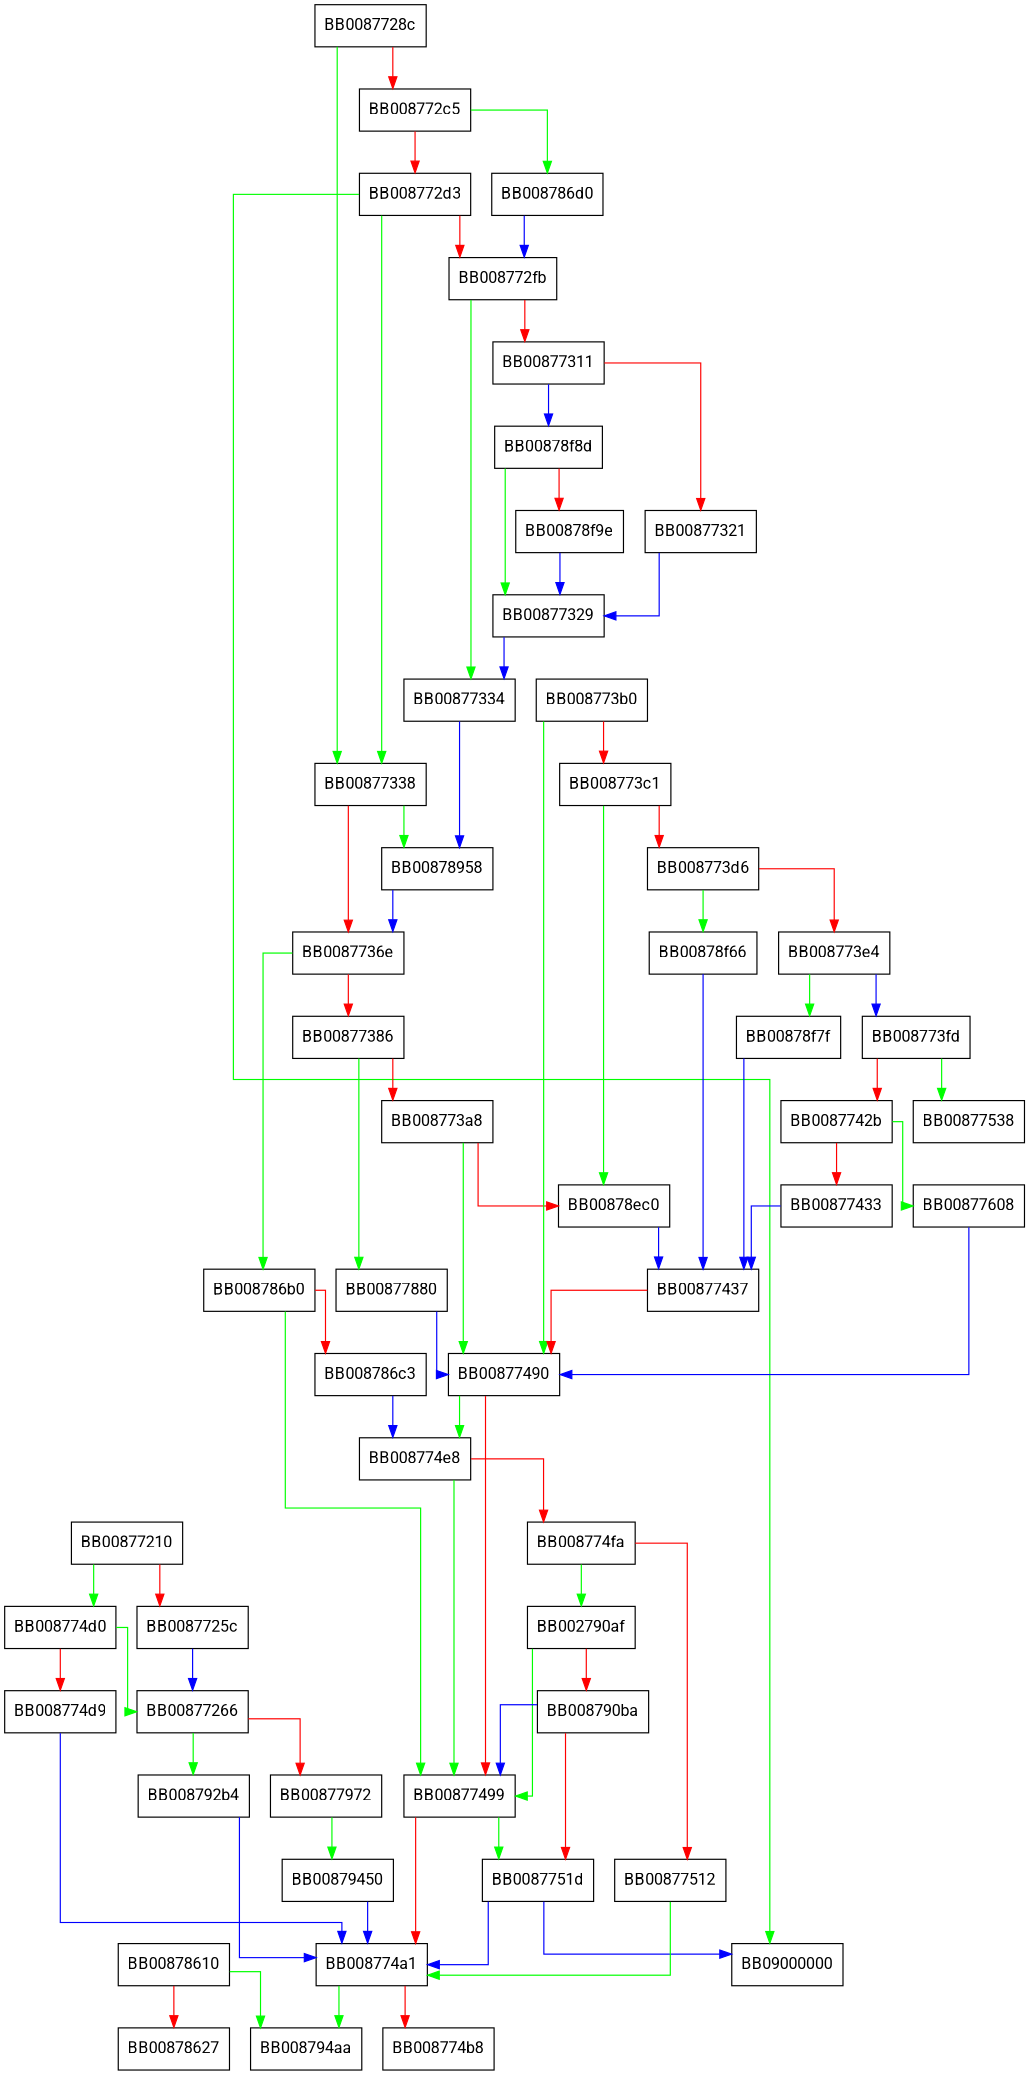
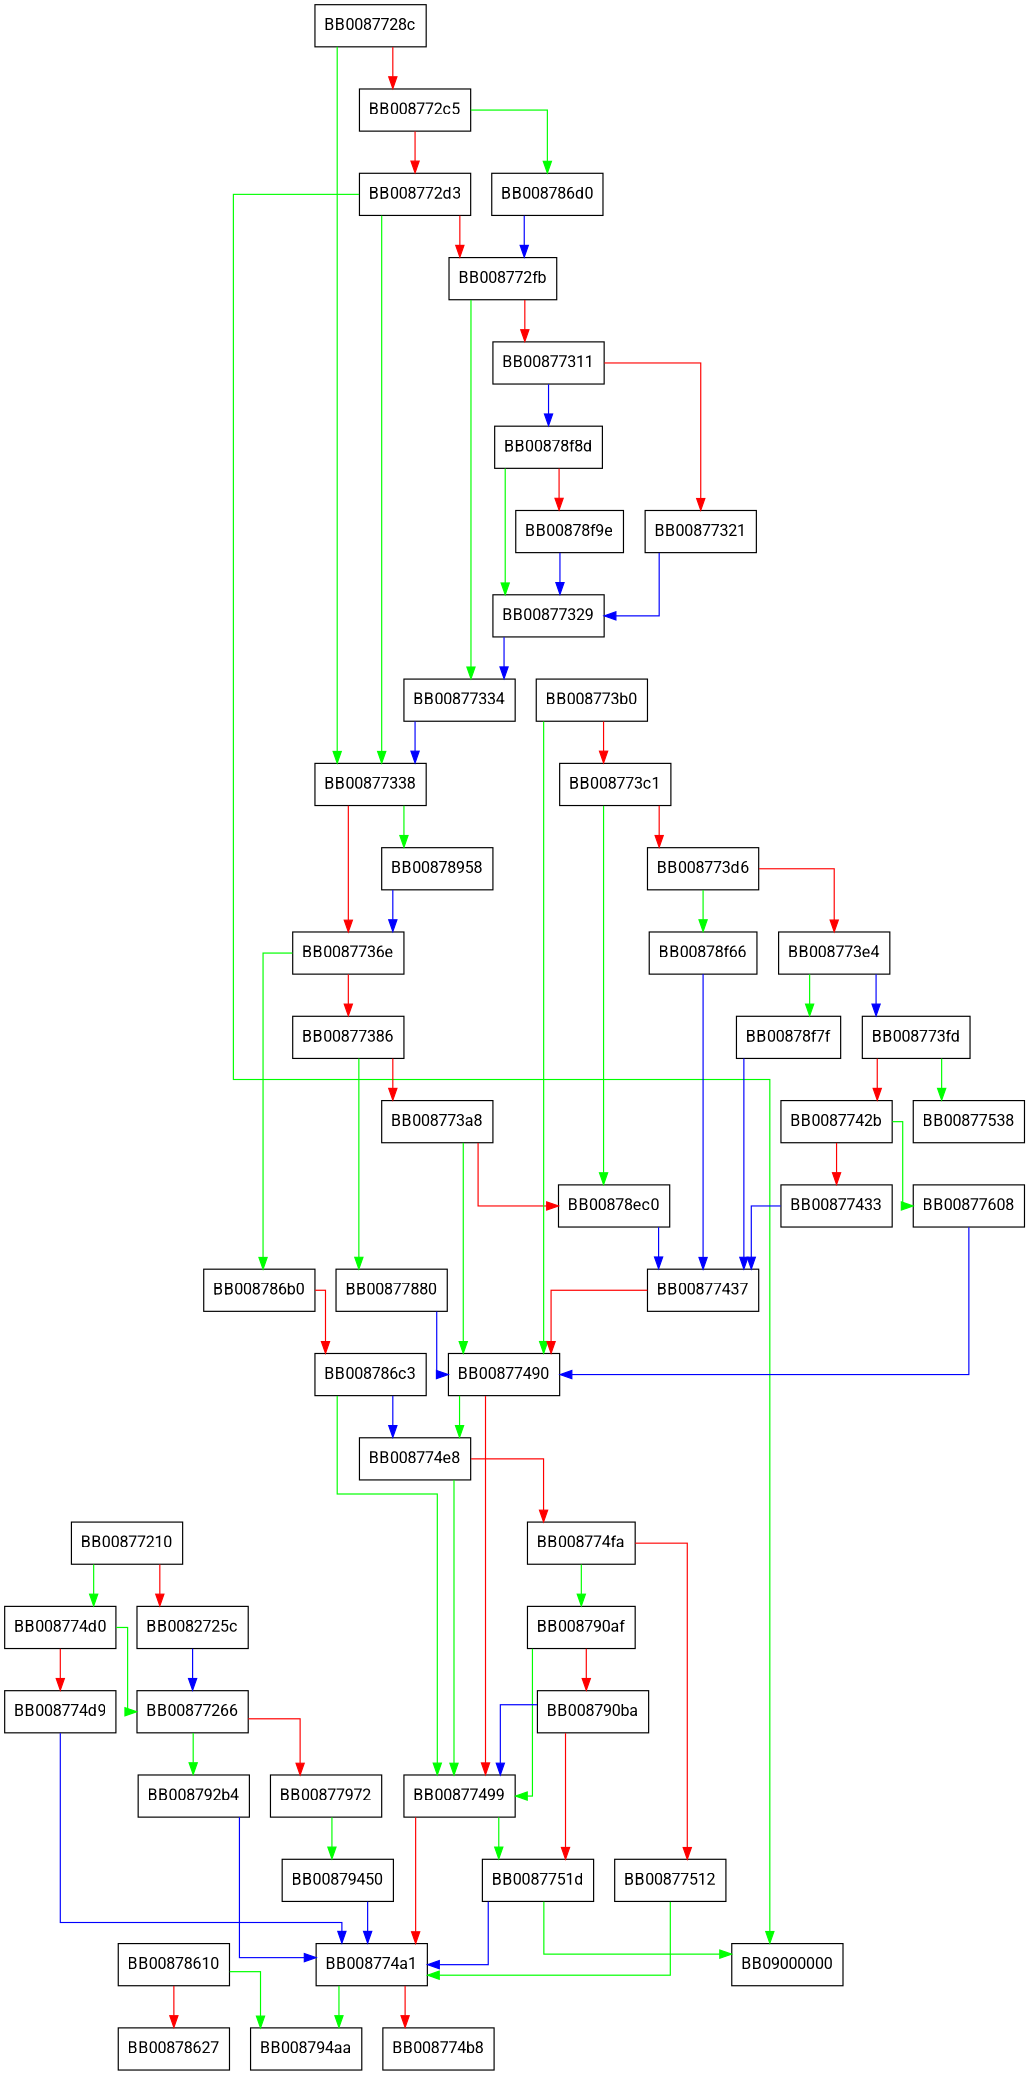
(460, 779) -> (415, 736)
(382, 1508) -> (437, 1529)
(193, 1627) -> (193, 1627)
(581, 1627) -> (581, 1627)
(606, 1954) -> (606, 1954)
